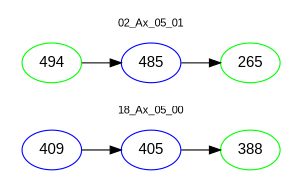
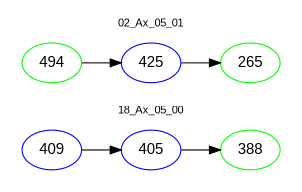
(151, 63) -> (151, 63)
